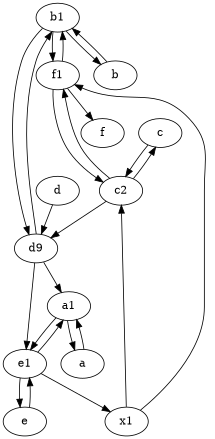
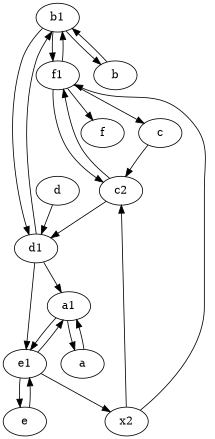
(143, 167) -> (105, 102)
(36, 248) -> (36, 248)
(127, 422) -> (127, 422)
